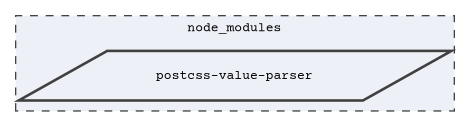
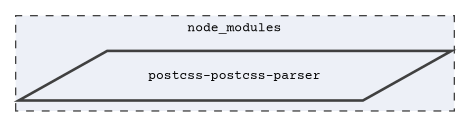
(235, 76) -> (235, 76)
